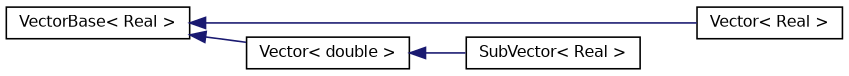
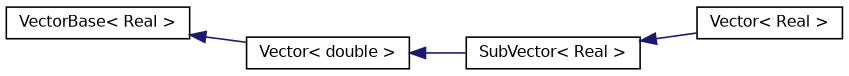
(451, 23) -> (677, 36)
